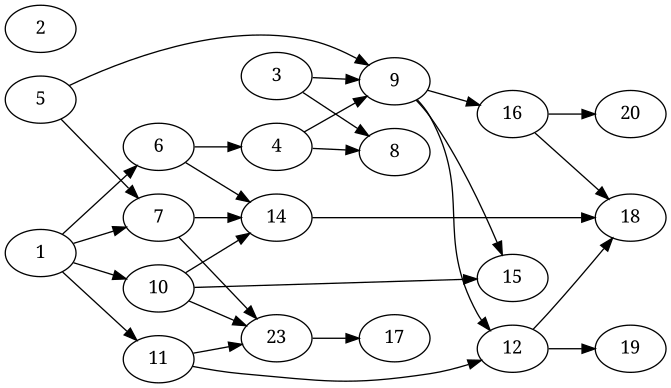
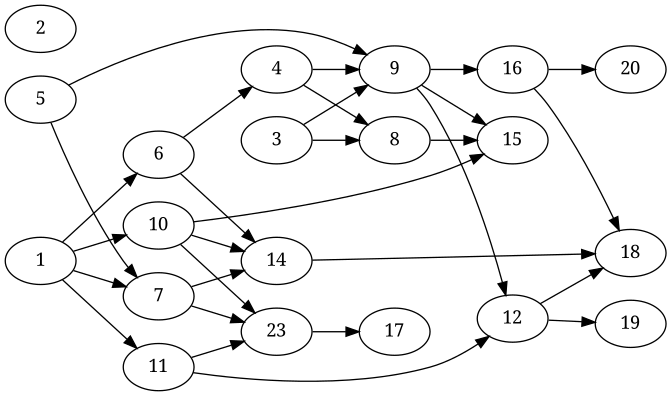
none -> (441, 140)
